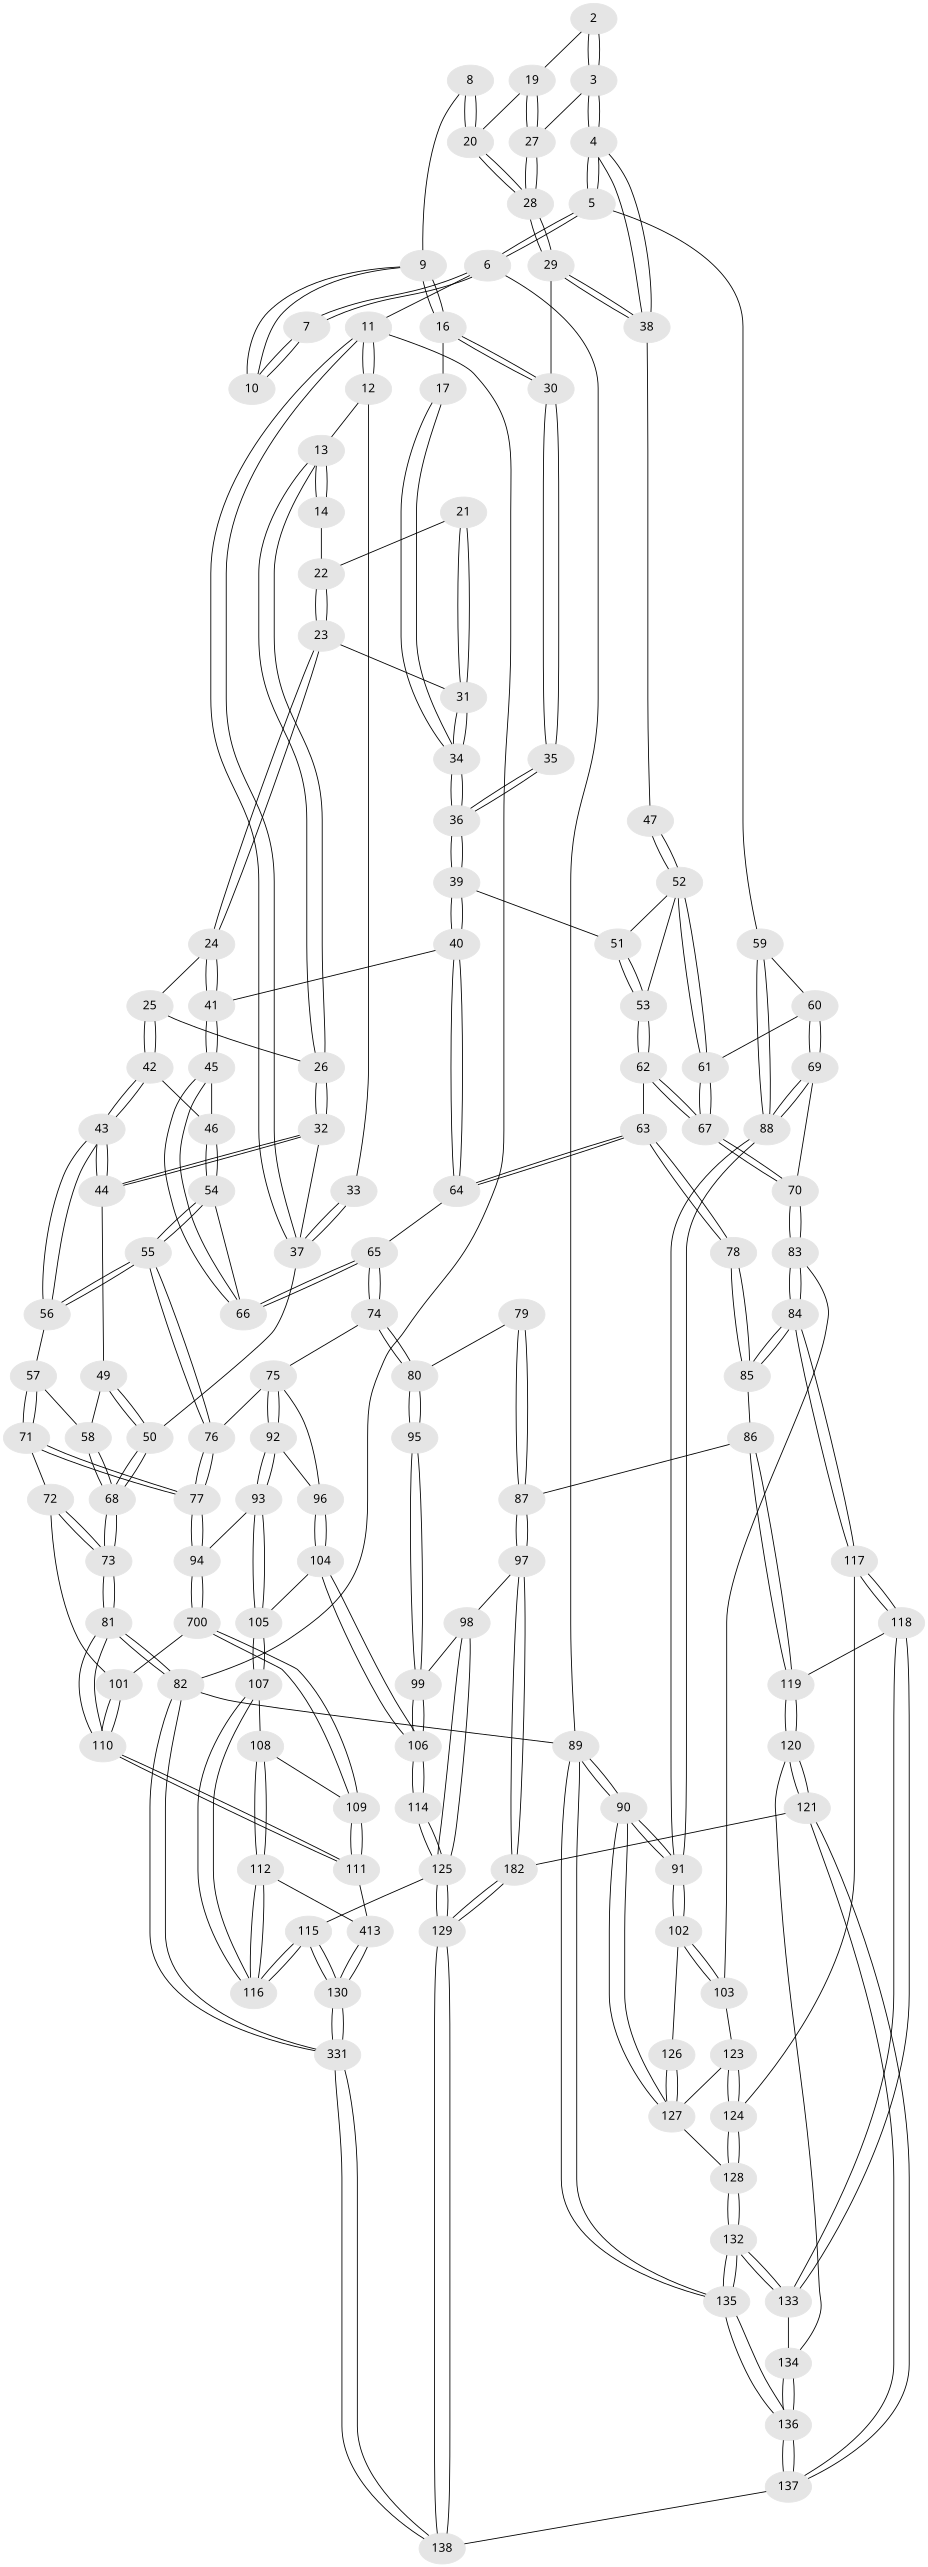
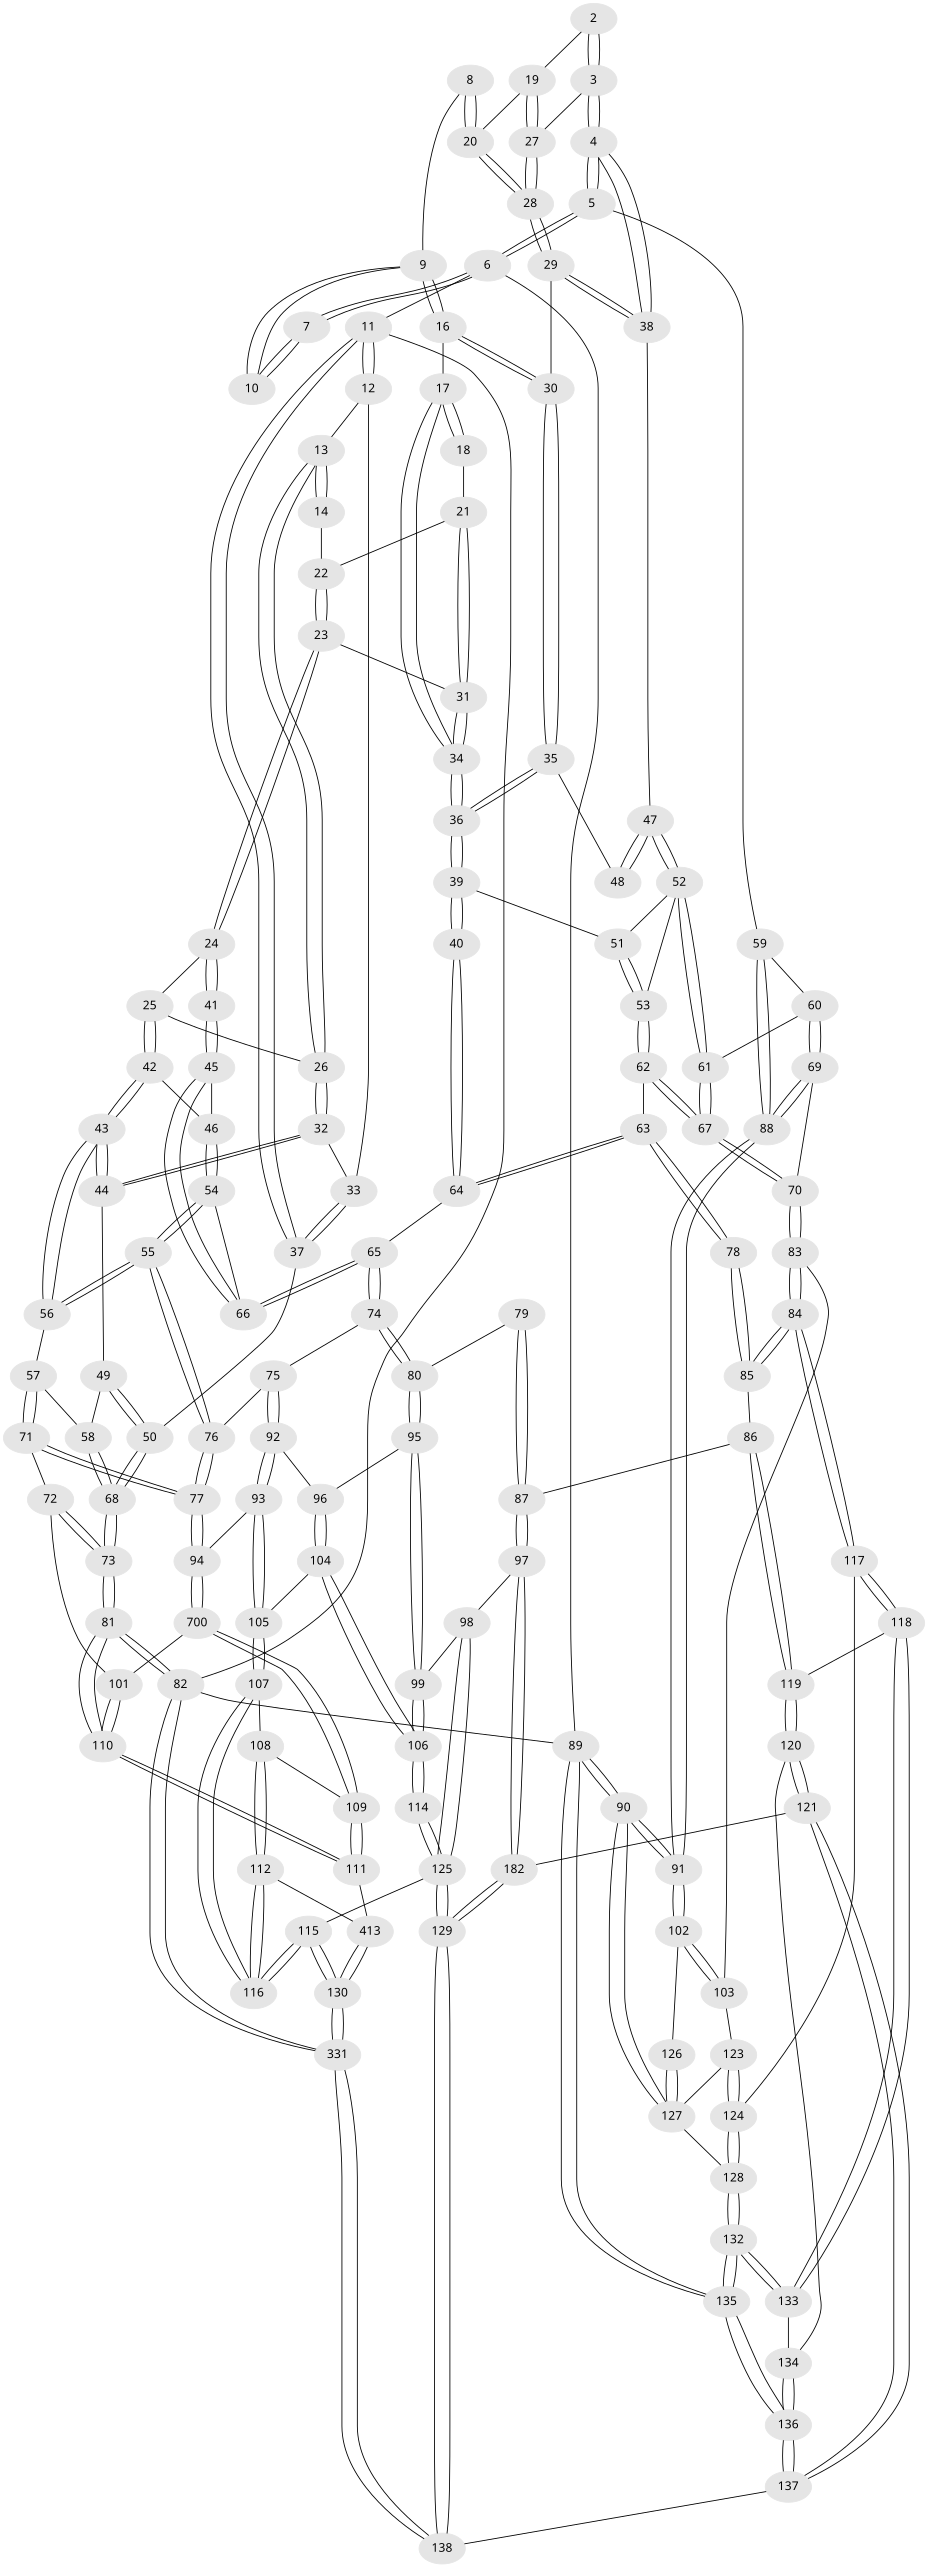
none -> (464, 451)
none -> (618, 883)
(334, 975) -> none
(309, 1191) -> (338, 1160)
(309, 1435) -> (374, 1465)
